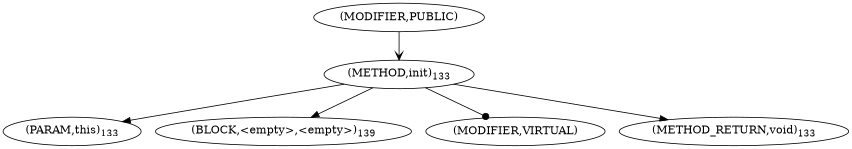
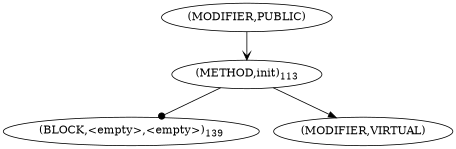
(441, 73) -> (289, 73)
(346, 101) -> (193, 101)
(454, 101) -> (301, 101)
(72, 131) -> none
(734, 131) -> none
